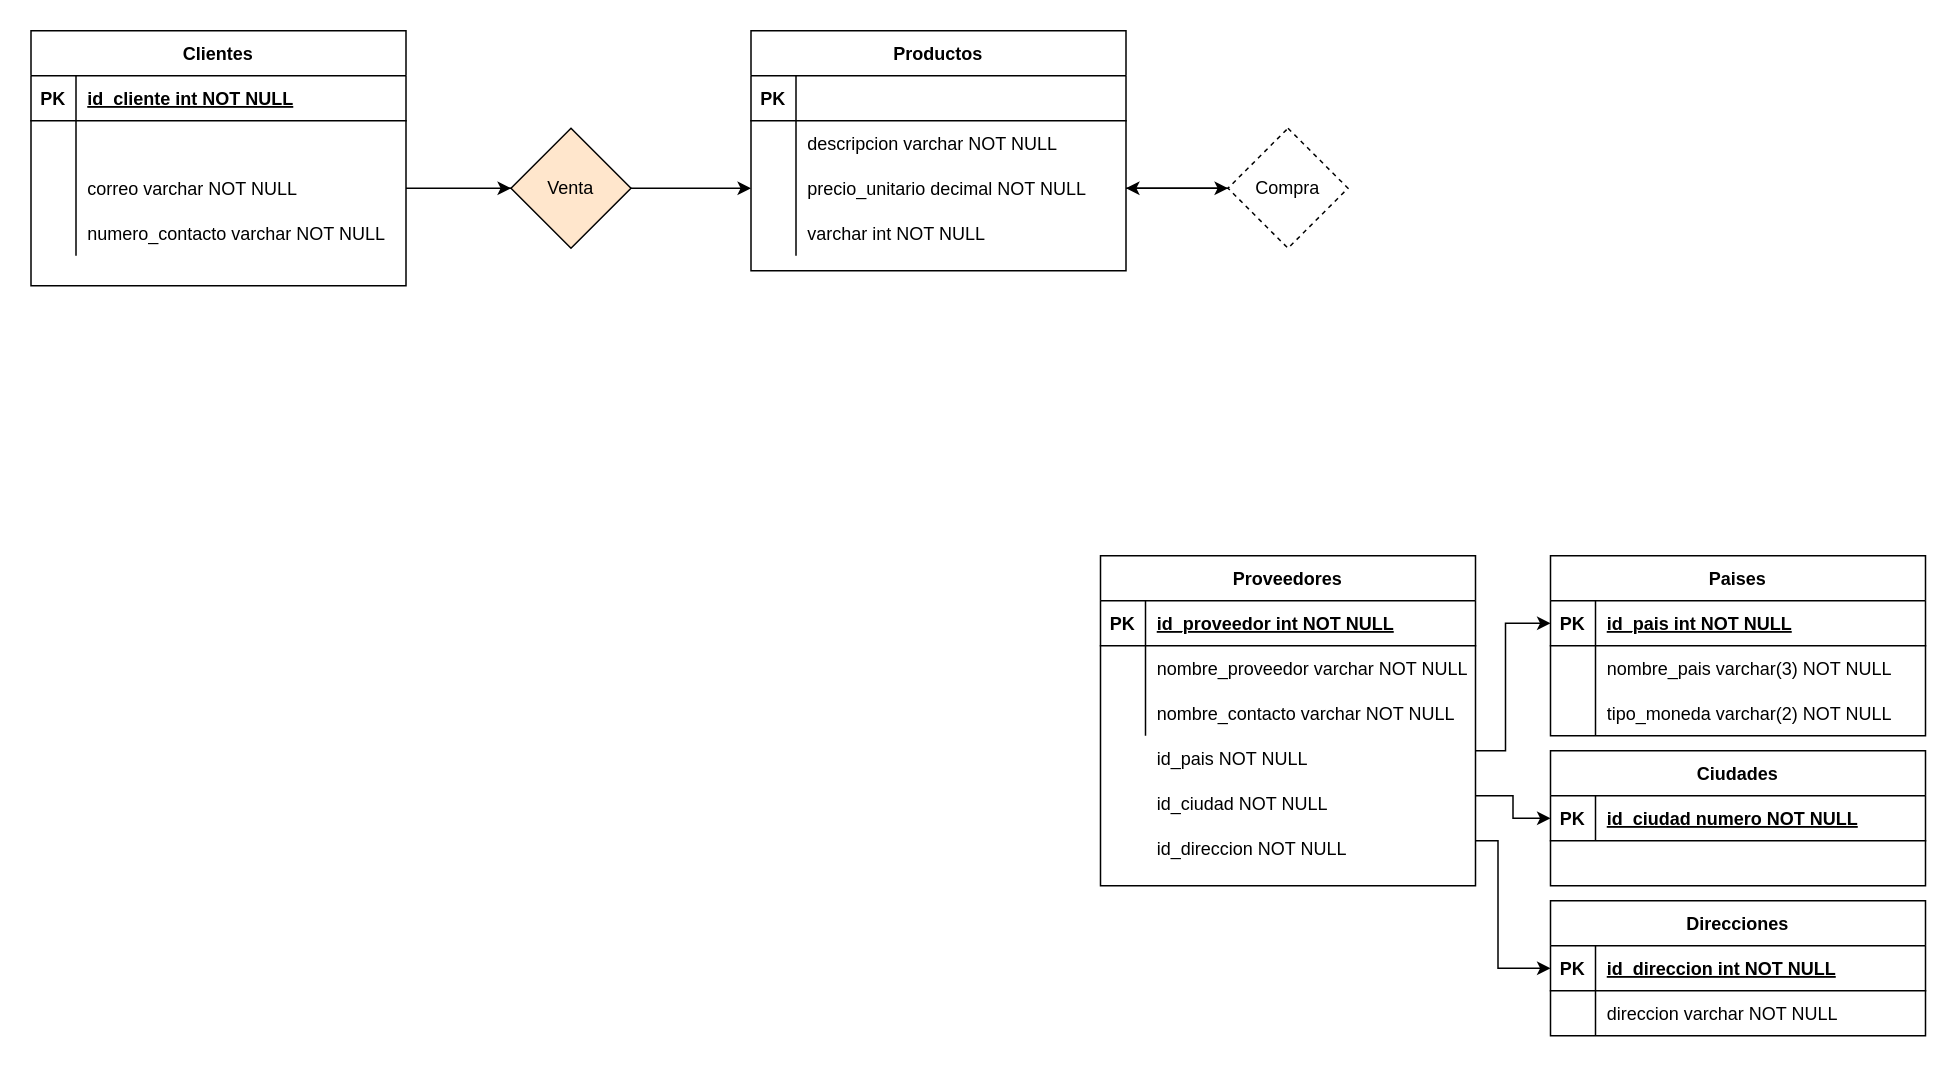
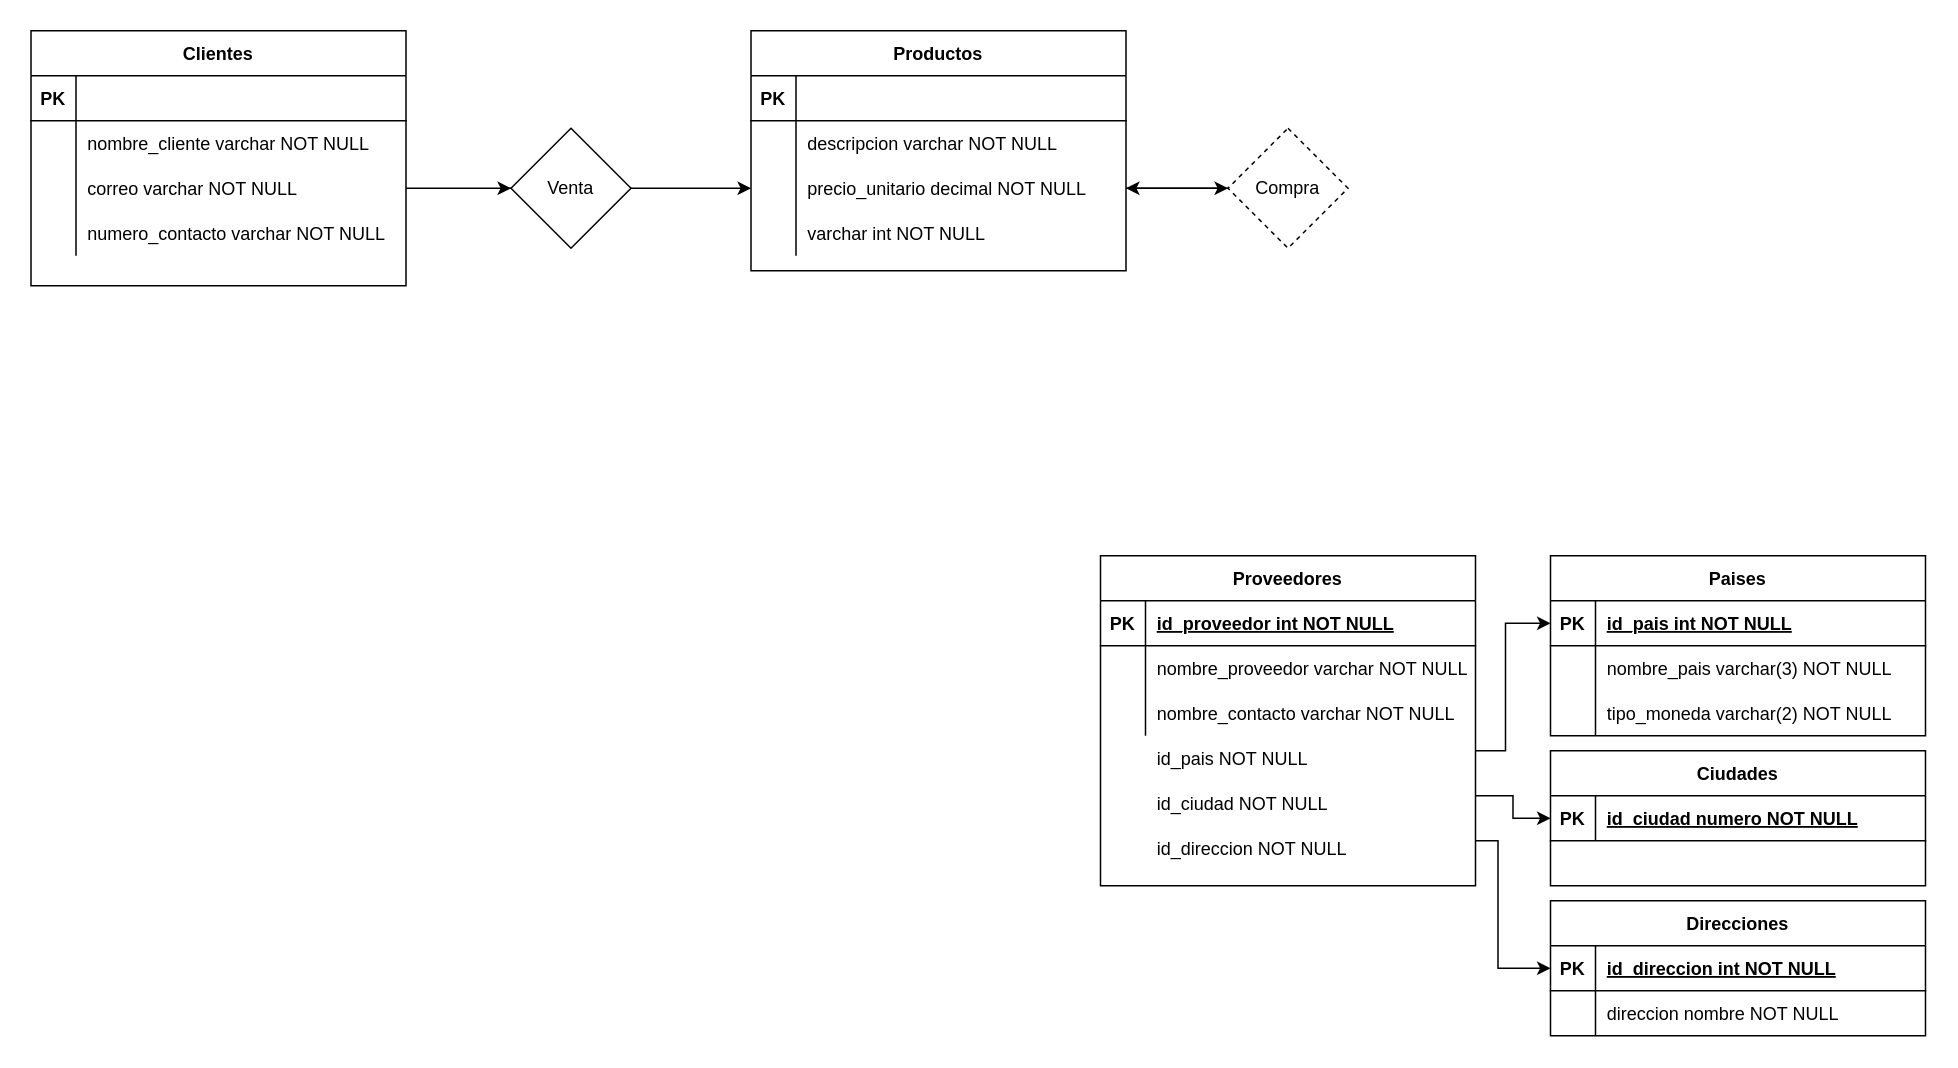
(241, 98) -> none
none -> (241, 143)
(571, 188) -> (571, 188)
(1726, 1014) -> (1721, 1014)
